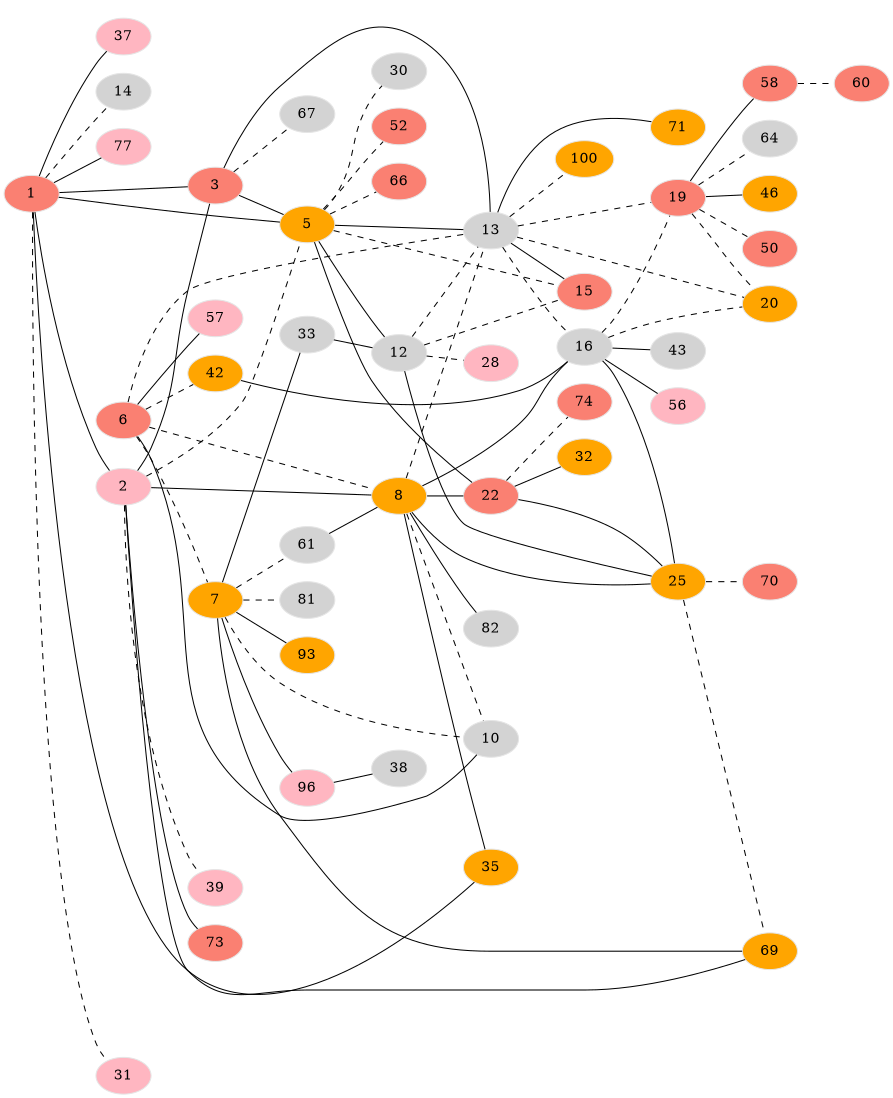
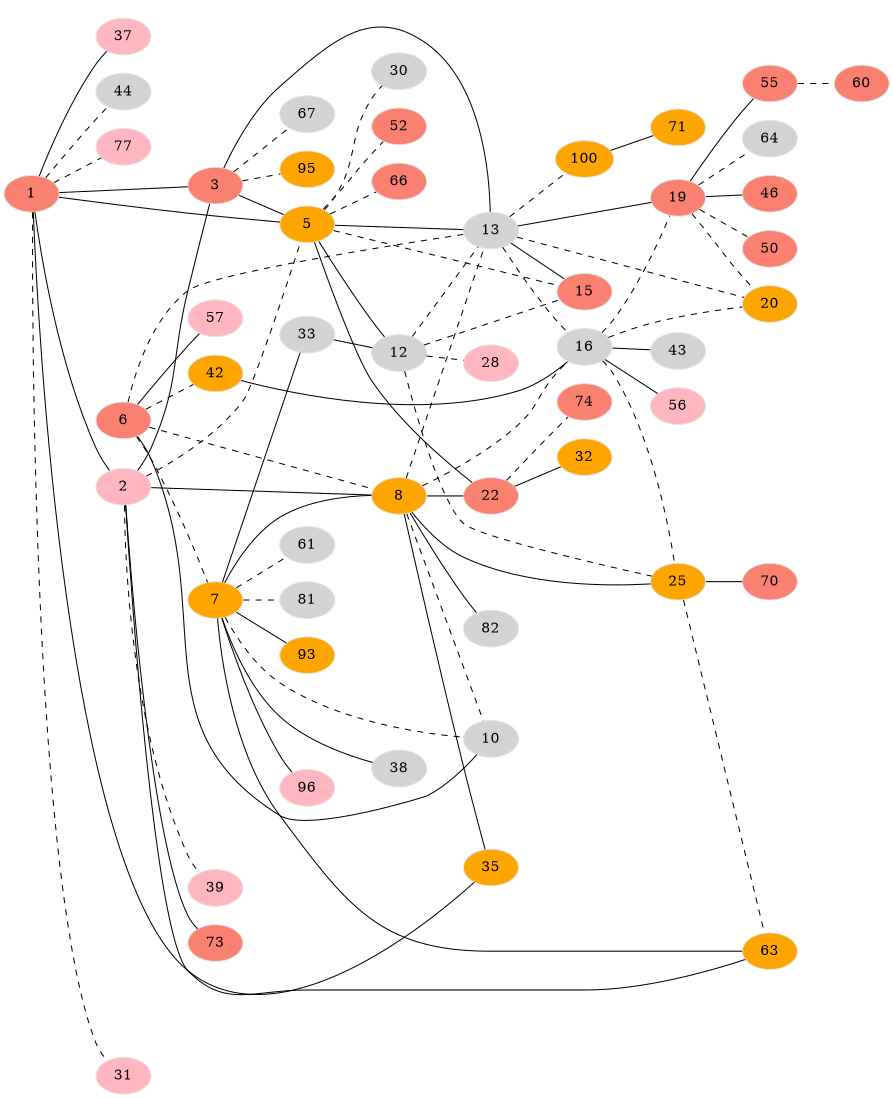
(770, 84) -> (770, 84)
(124, 92) -> (124, 92)
(554, 132) -> (632, 143)
none -> (307, 169)
(78, 170) -> (78, 170)
(770, 194) -> (770, 194)
(584, 214) -> (584, 214)
(505, 436) -> (505, 436)
(650, 458) -> (650, 458)
(353, 520) -> (284, 515)
(596, 521) -> none
(478, 530) -> (478, 530)
(724, 582) -> (724, 582)
(353, 778) -> (276, 713)
(770, 951) -> (770, 951)
